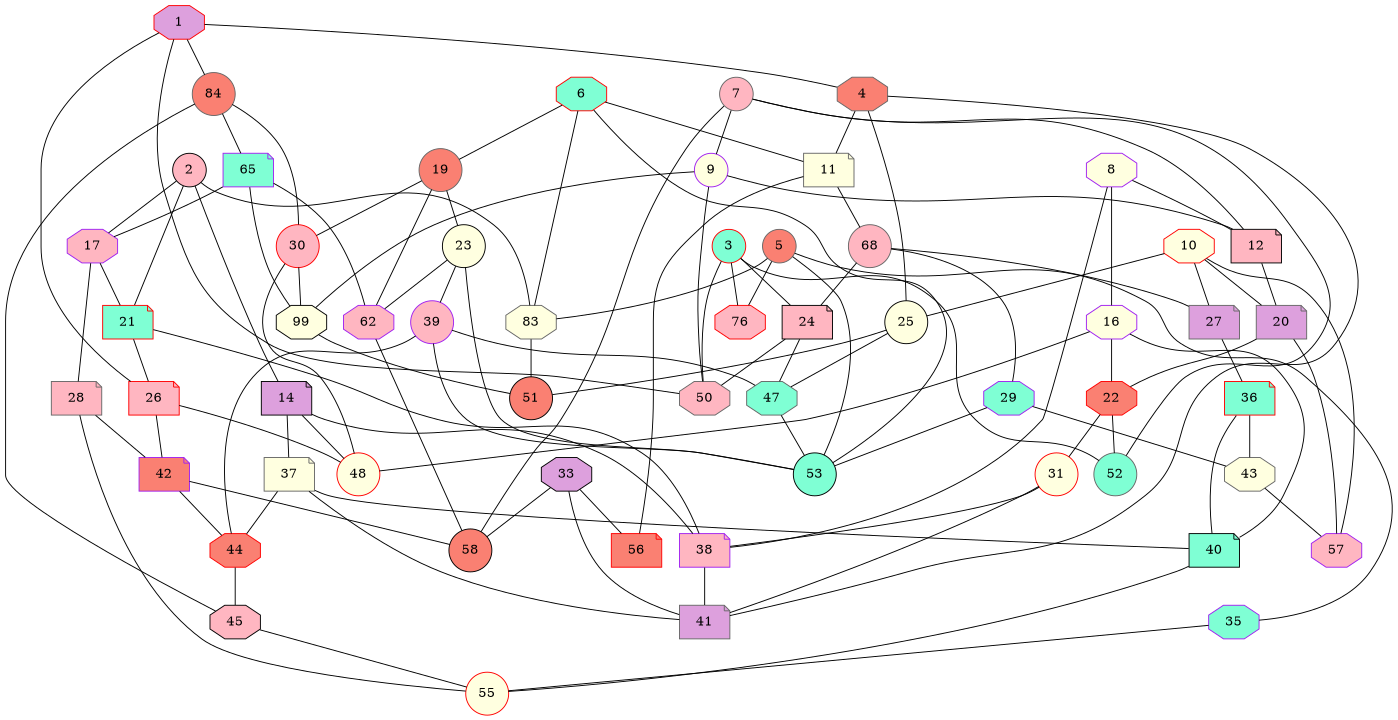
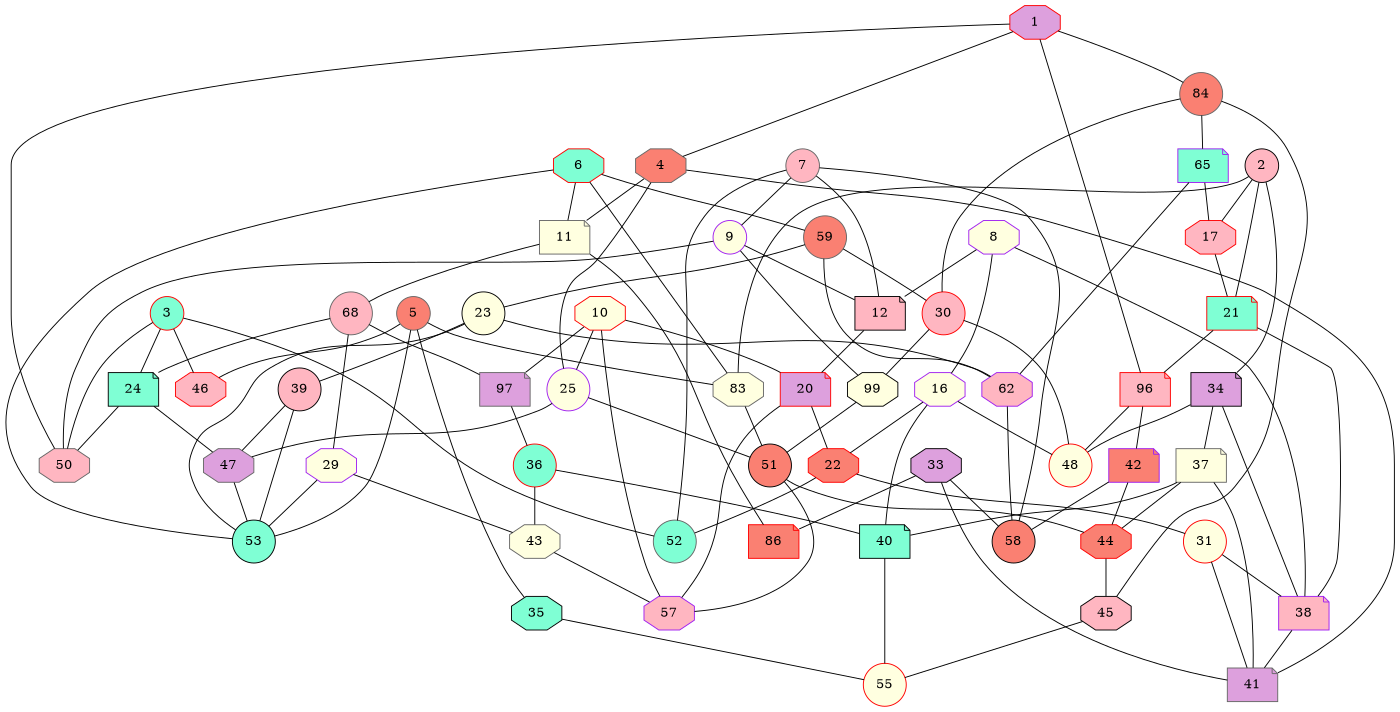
(441, 170) -> (825, 237)
(92, 246) -> (1211, 237)
(262, 249) -> none
(432, 322) -> (300, 389)
(740, 322) -> (201, 389)
(807, 322) -> (133, 389)
(906, 322) -> (568, 389)
(1214, 322) -> (505, 389)
(1281, 322) -> (805, 389)
(257, 374) -> (934, 509)
(77, 398) -> none
(154, 398) -> (1145, 389)
(287, 398) -> (1216, 389)
(772, 398) -> (229, 465)
(1009, 398) -> (331, 465)
(1250, 398) -> (535, 465)
(637, 550) -> (774, 542)
none -> (795, 576)
(1234, 622) -> (537, 613)
